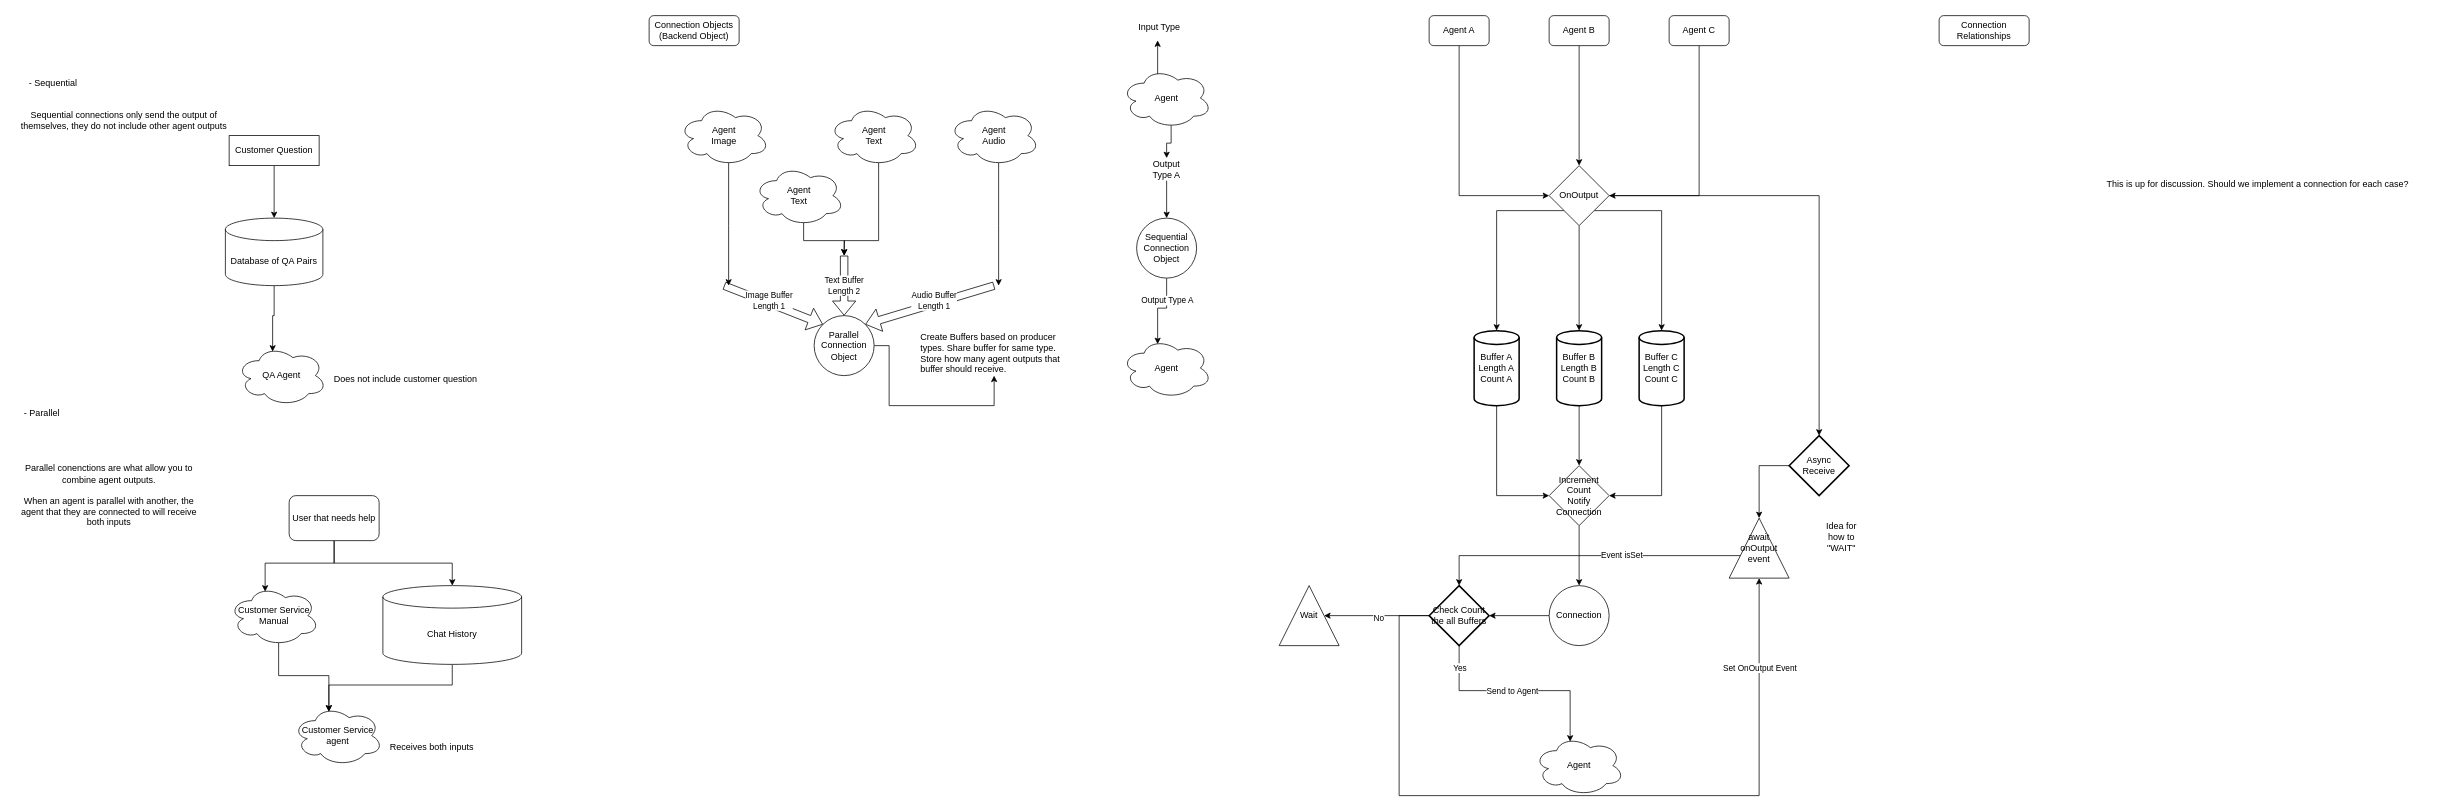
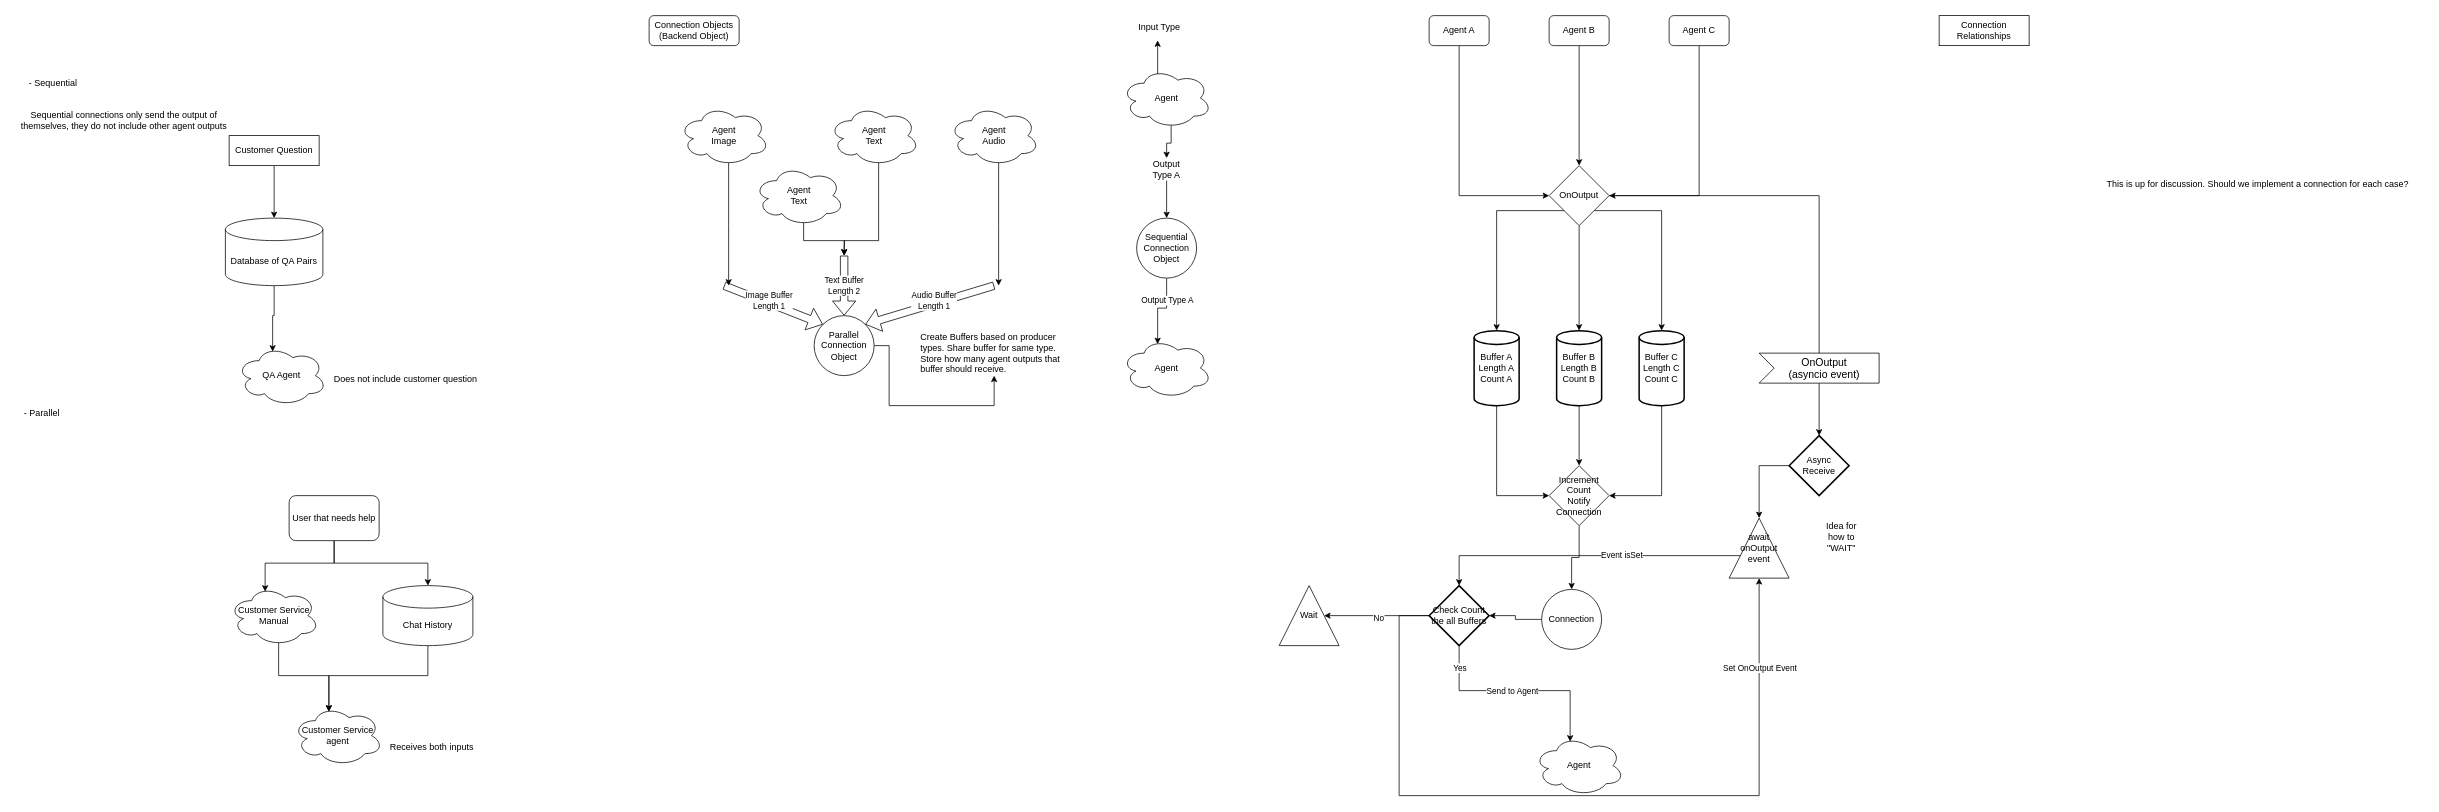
(1984, 30) -> (1984, 30)
none -> (1819, 368)
(109, 495) -> none
(1579, 615) -> (1572, 619)
(452, 625) -> (428, 615)
